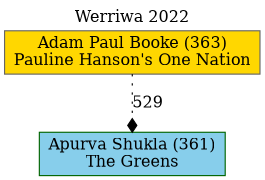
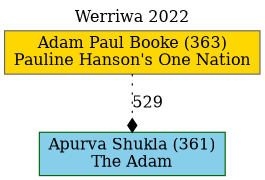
(132, 154) -> (132, 154)
